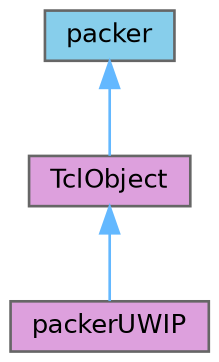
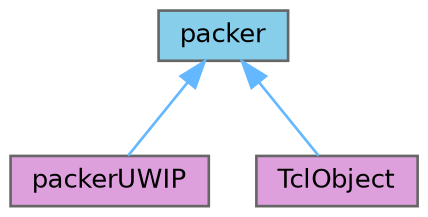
(110, 267) -> (158, 119)
